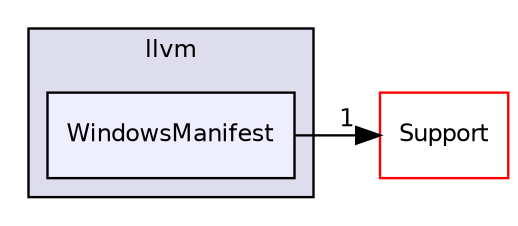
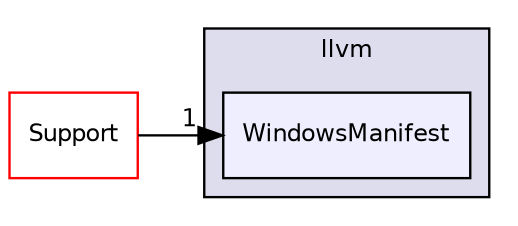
(328, 135) -> (168, 135)
